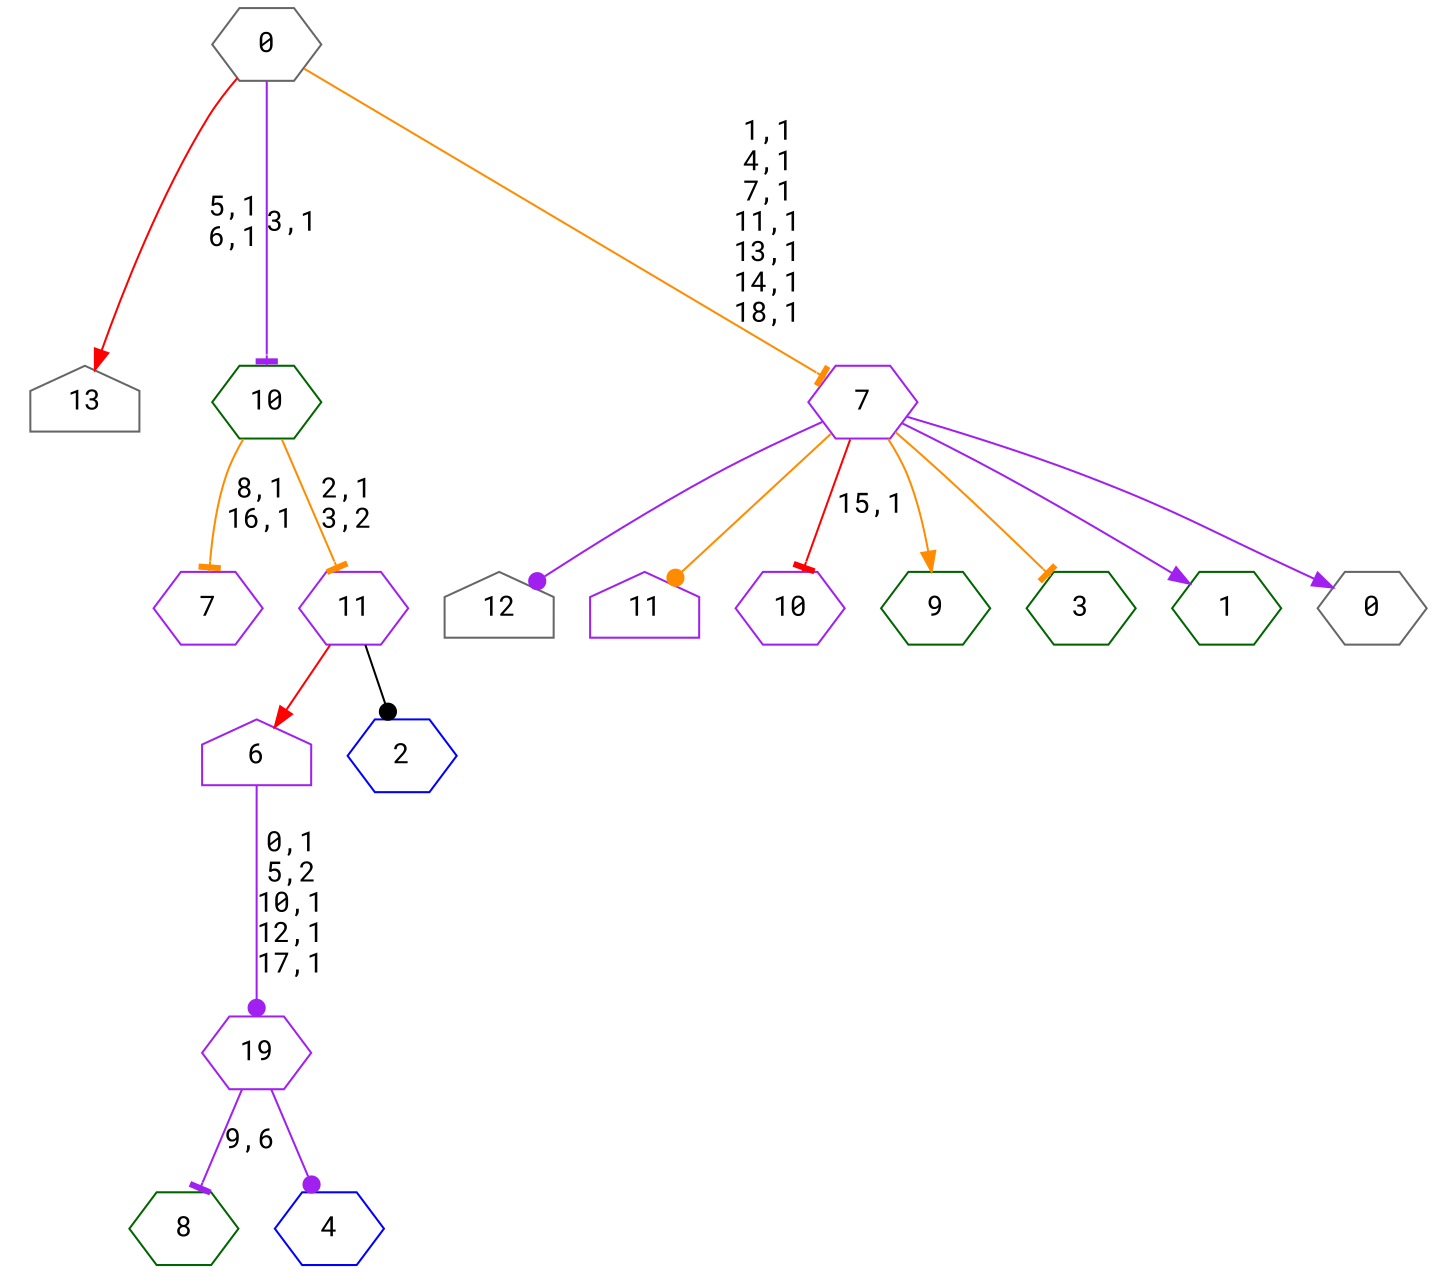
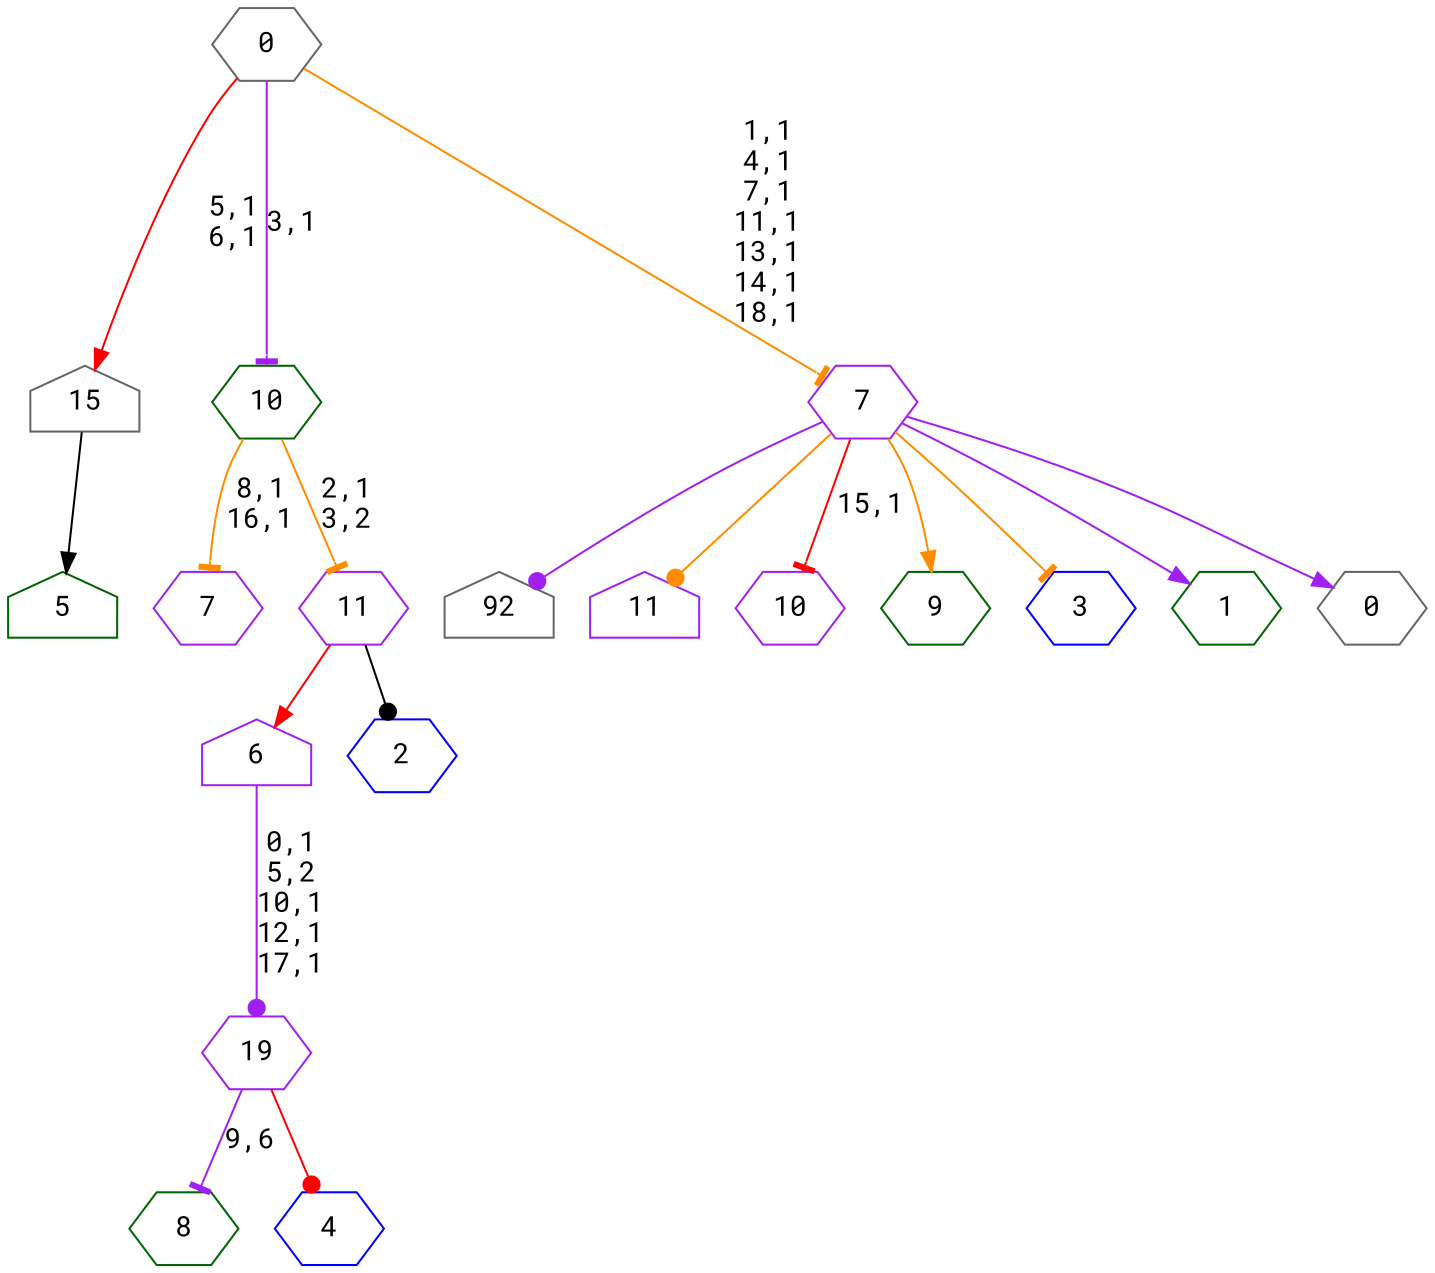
(85, 402) -> (85, 402)
none -> (63, 608)
(499, 608) -> (499, 608)
(1081, 608) -> (1081, 608)
(290, 1133) -> (290, 1133)
